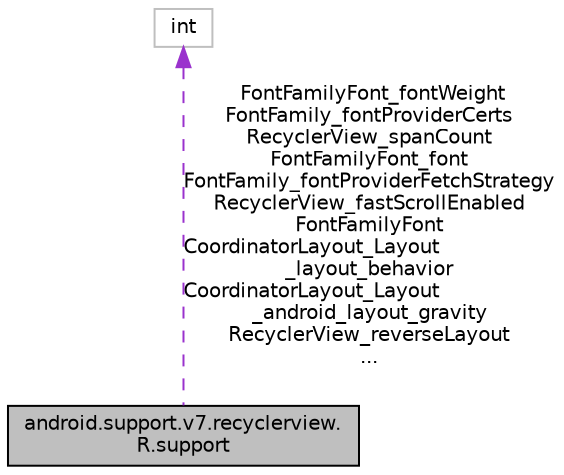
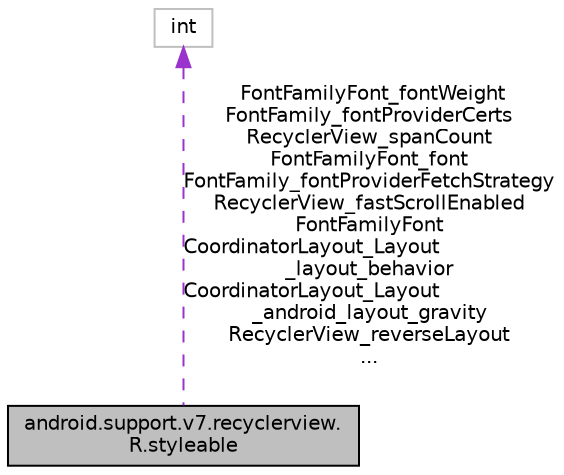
(183, 436) -> (183, 436)
